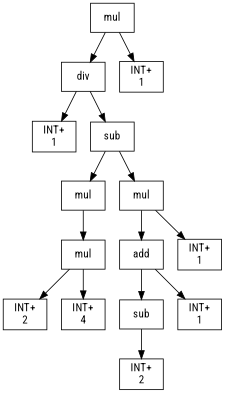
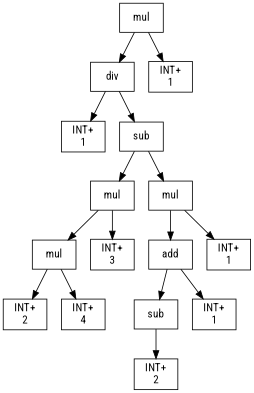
none -> (112, 255)
